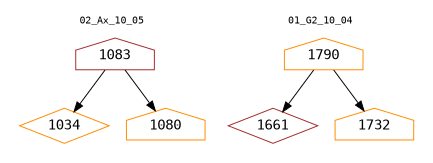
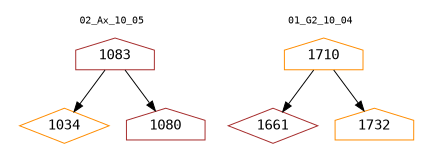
(324, 56) -> (324, 56)
(166, 126) -> (166, 126)
